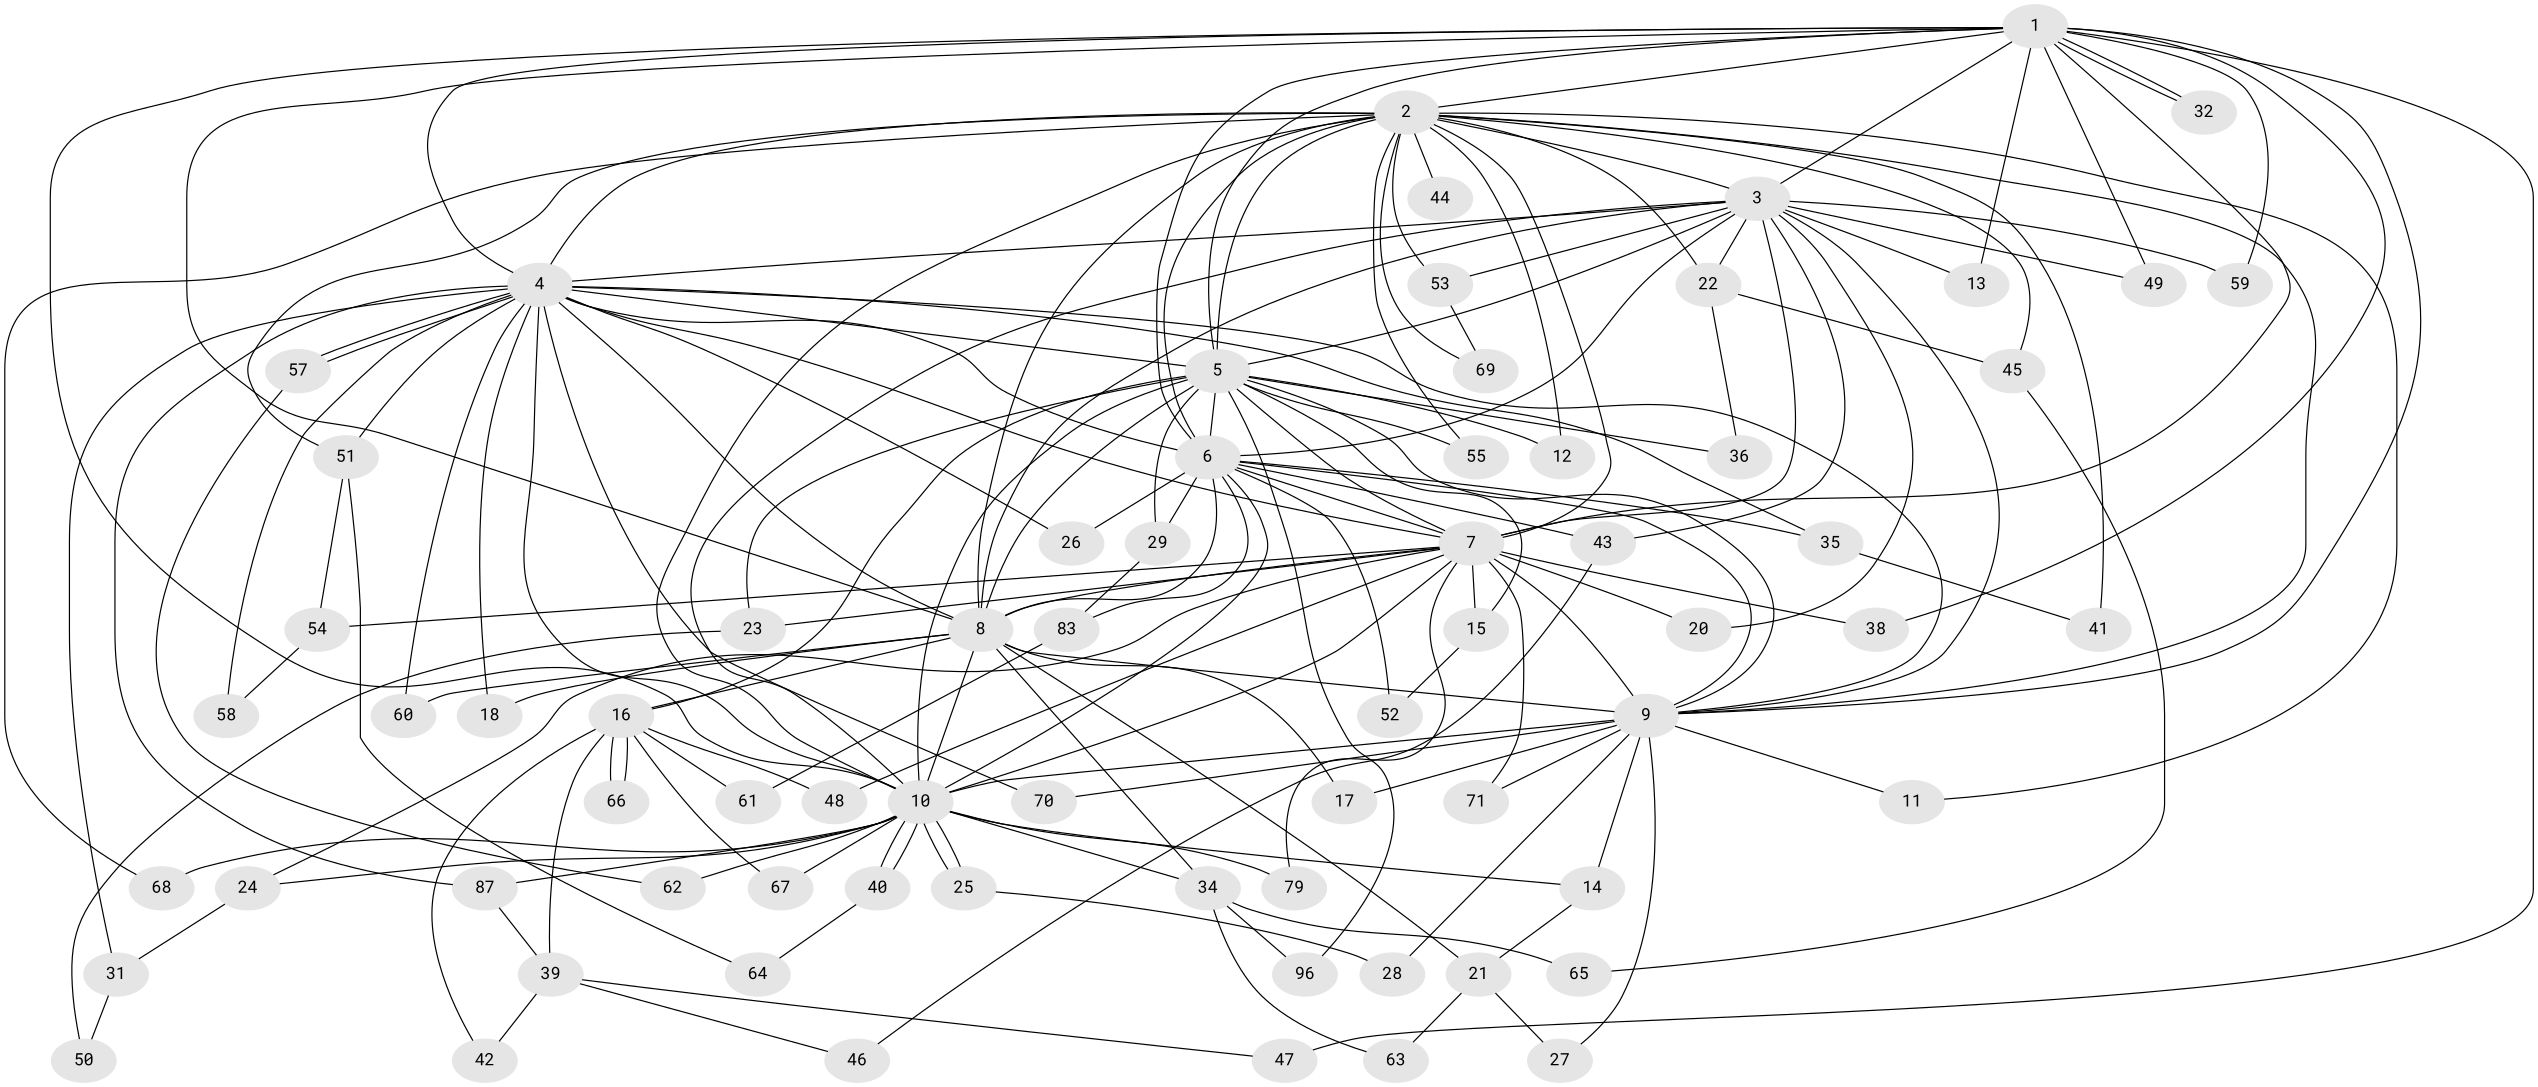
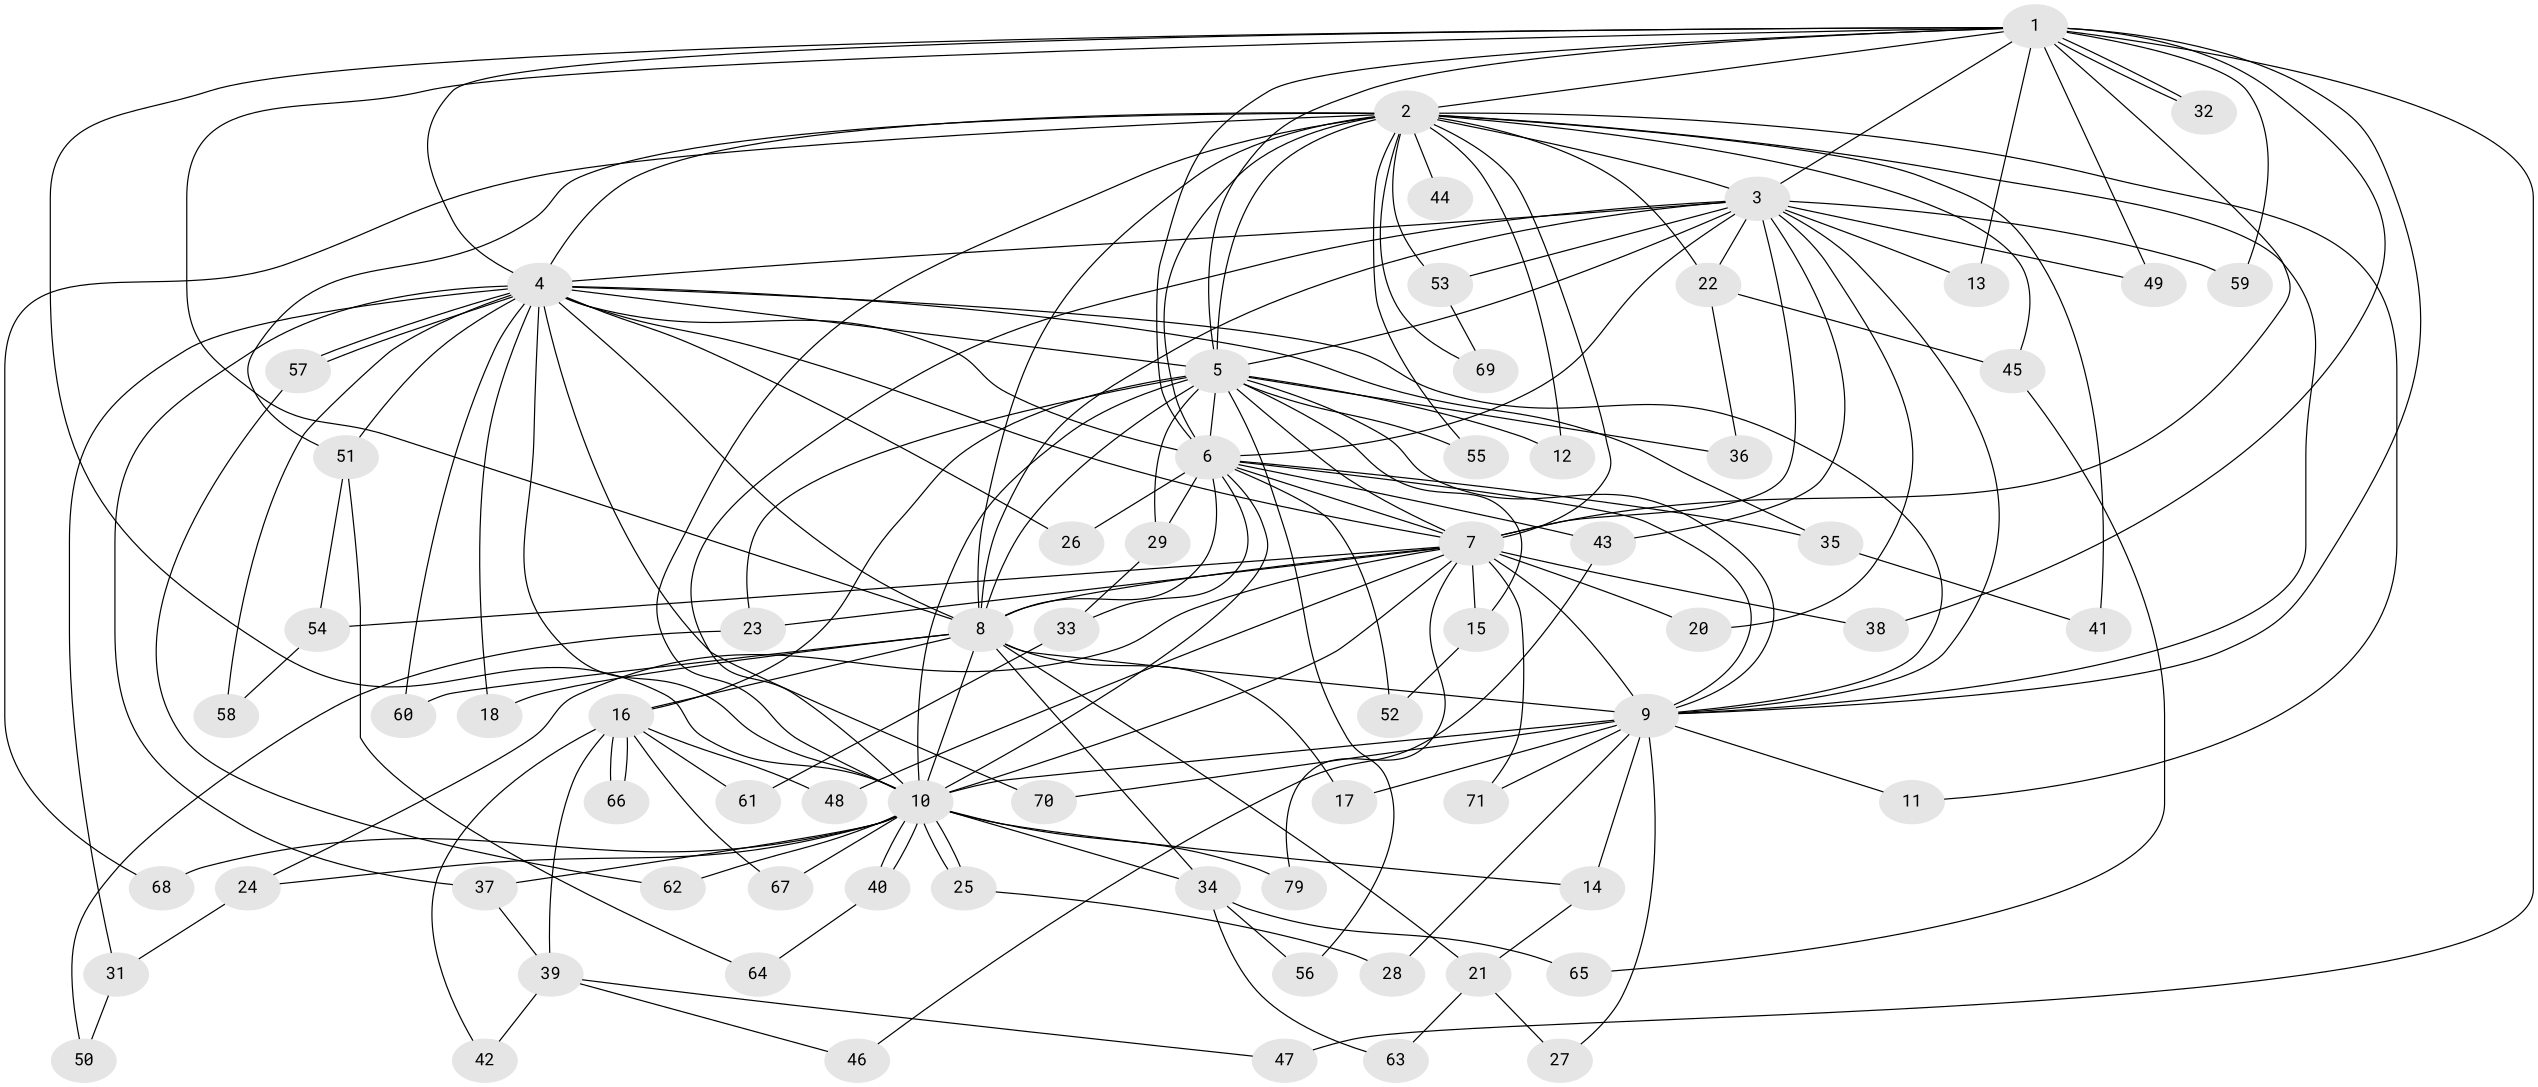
(1067, 630) -> (1067, 630)
(485, 888) -> (485, 888)
(1305, 975) -> (1305, 975)
